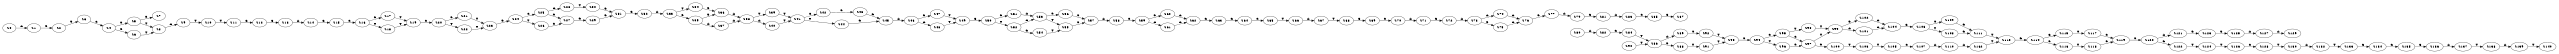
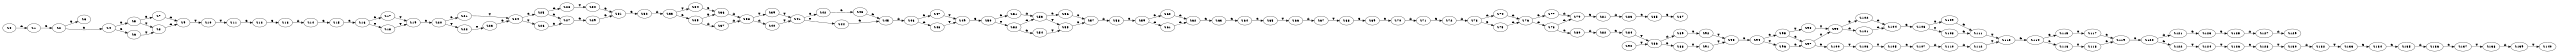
none -> (170, 19)
(476, 20) -> (489, 16)
(95, 23) -> (83, 30)
none -> (1552, 27)
(2421, 45) -> (2421, 45)
(2449, 45) -> (2449, 45)
(1978, 47) -> (1978, 47)
